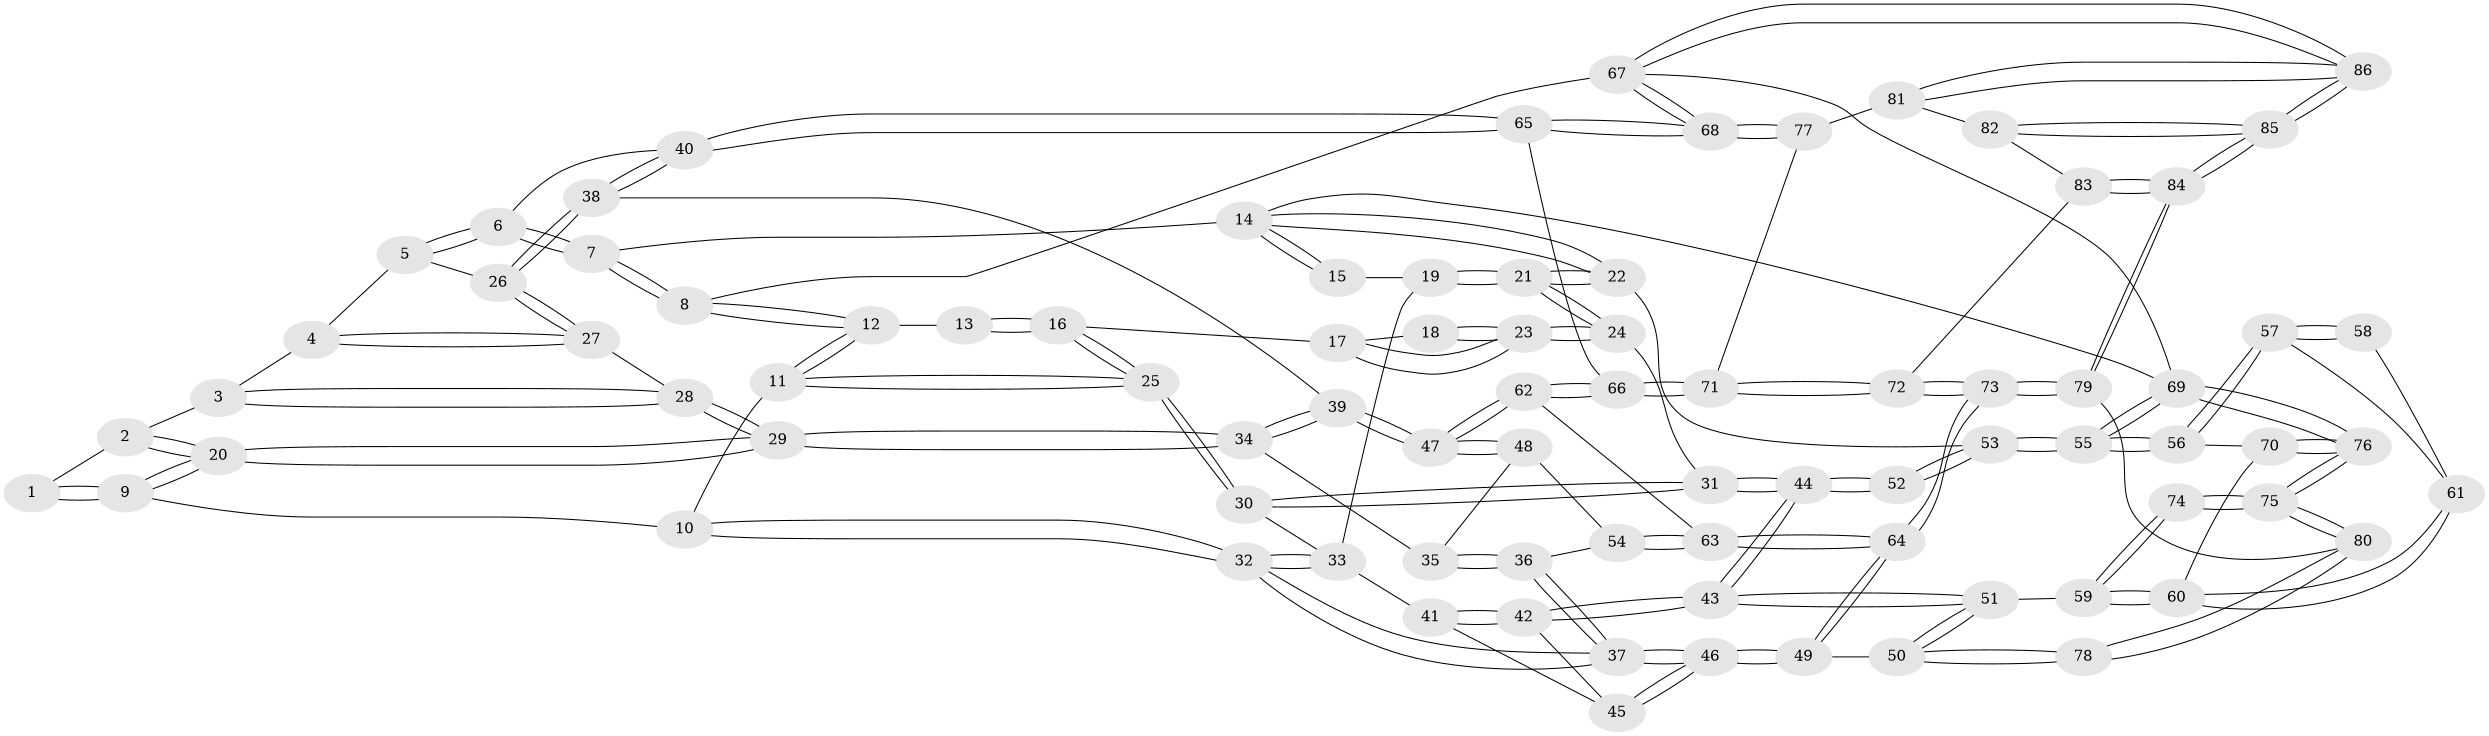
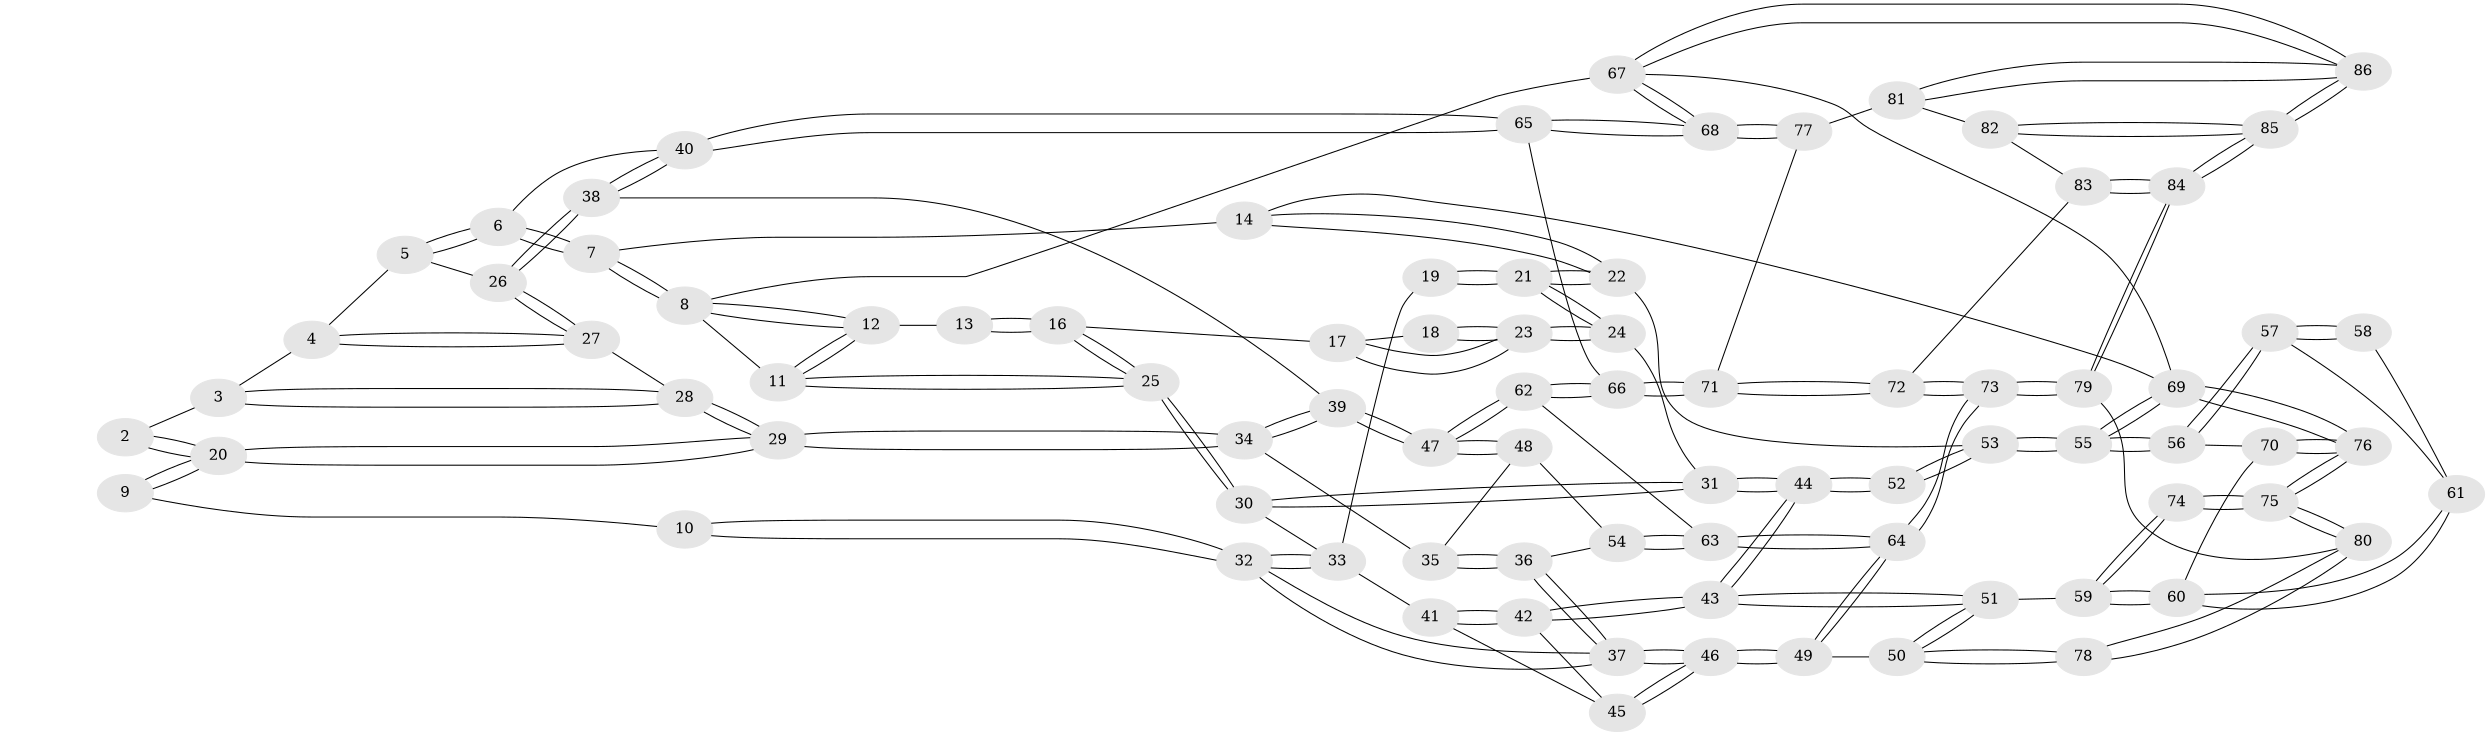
(1338, 278) -> none
(728, 447) -> (732, 344)
(32, 493) -> none
